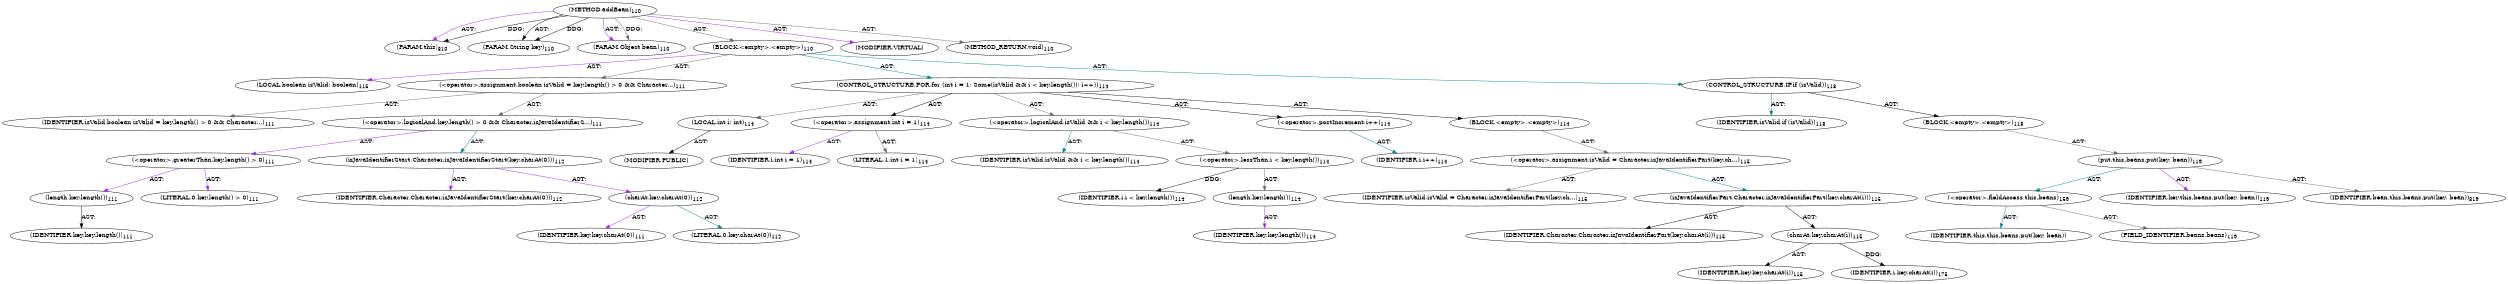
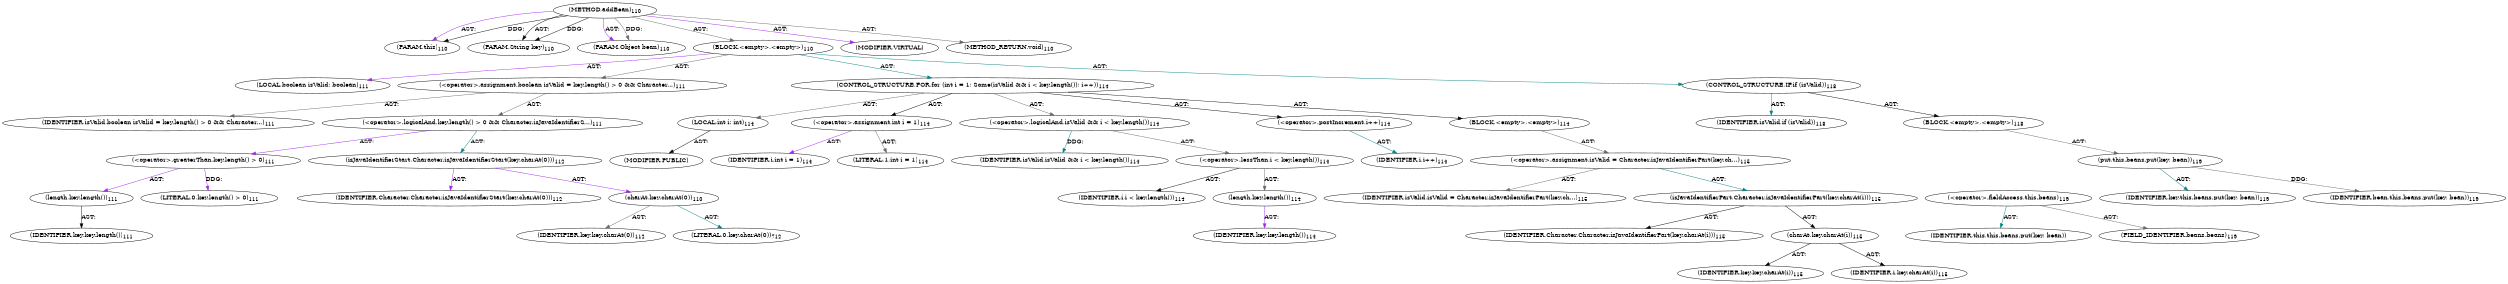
(443, 47) -> (443, 47)
(364, 85) -> (364, 85)
(1076, 142) -> (1076, 142)
(2172, 178) -> (2172, 178)
(215, 179) -> (215, 179)
(1214, 179) -> (1214, 179)
(2082, 179) -> none
(2300, 179) -> (2300, 179)
(698, 198) -> (698, 198)
(2064, 198) -> (2064, 198)
(2474, 198) -> (2474, 198)
(629, 216) -> (629, 216)
(640, 235) -> (640, 235)
(777, 235) -> (777, 235)
(1875, 255) -> (1875, 255)
(1943, 273) -> (1943, 273)
